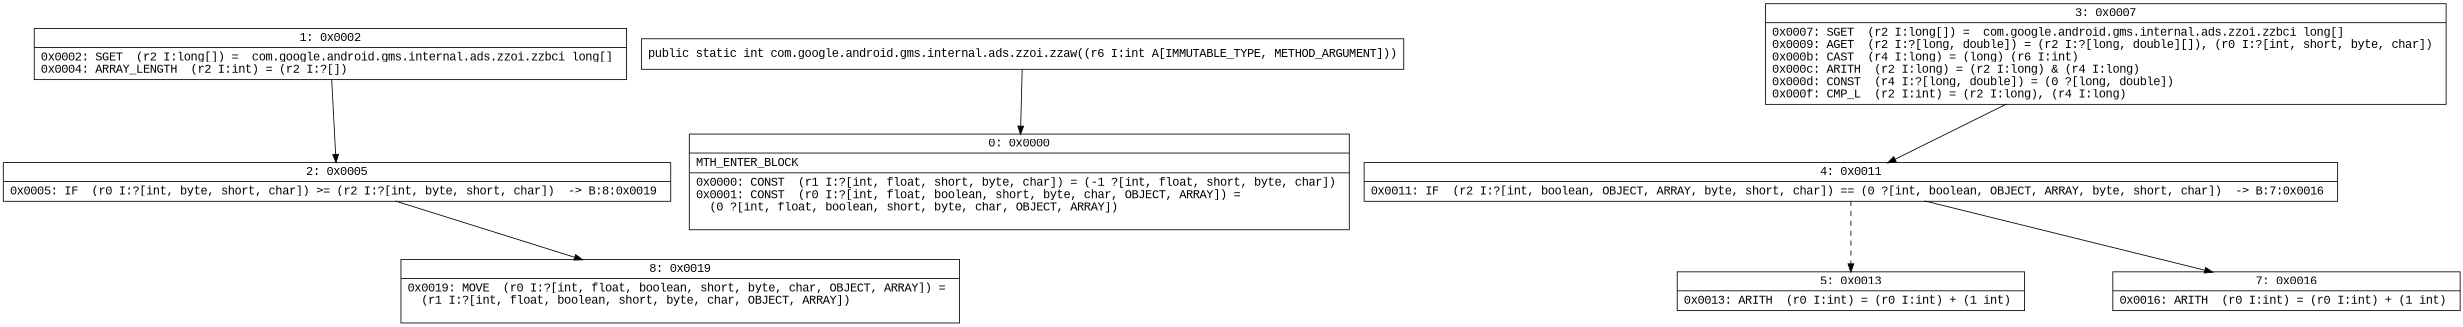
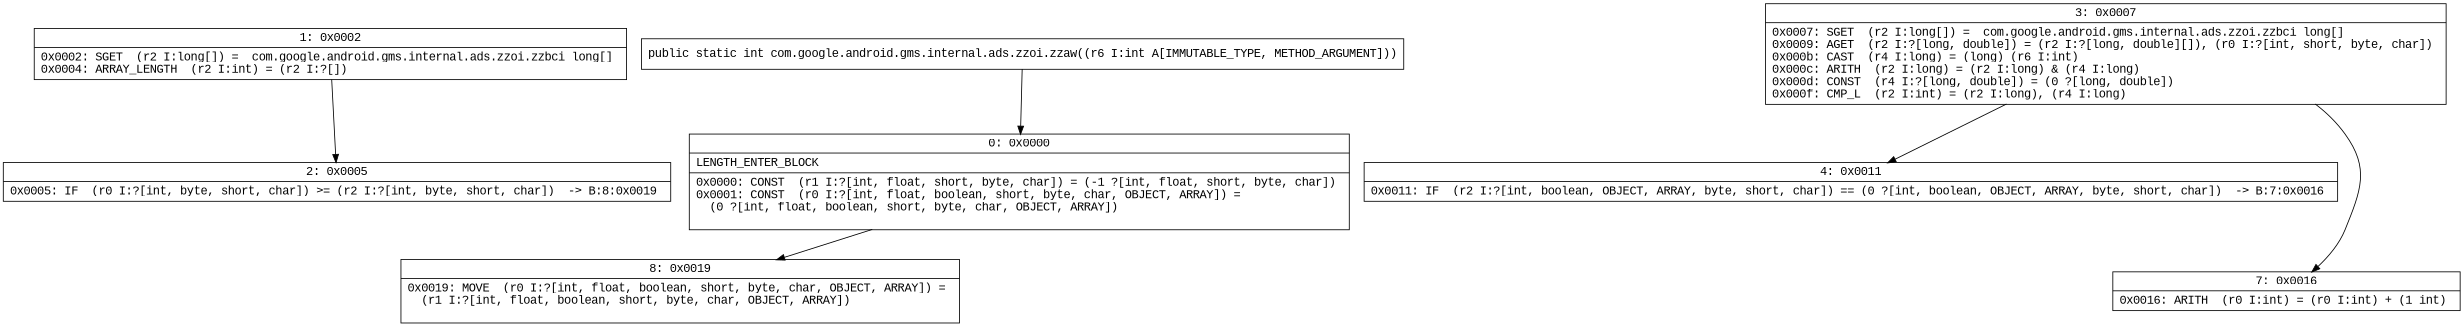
(747, 163) -> (757, 163)
(485, 229) -> (828, 243)
(2065, 236) -> (2360, 183)
(1851, 291) -> none
